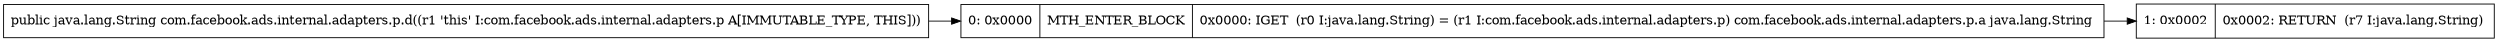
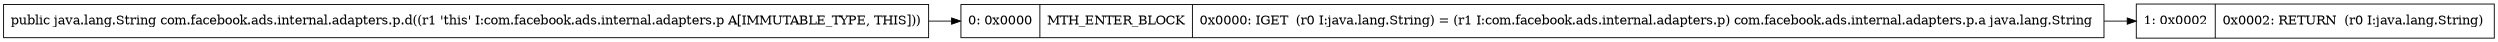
(2355, 21) -> (2355, 21)
